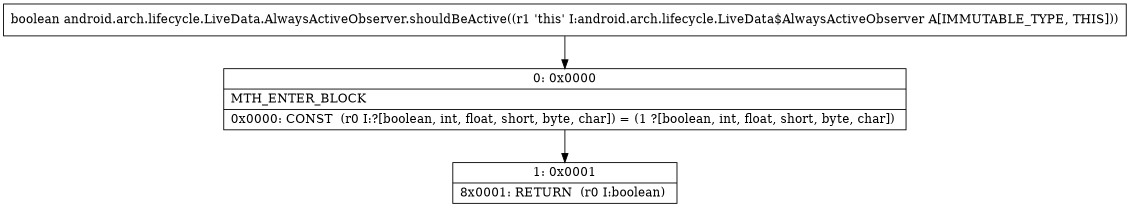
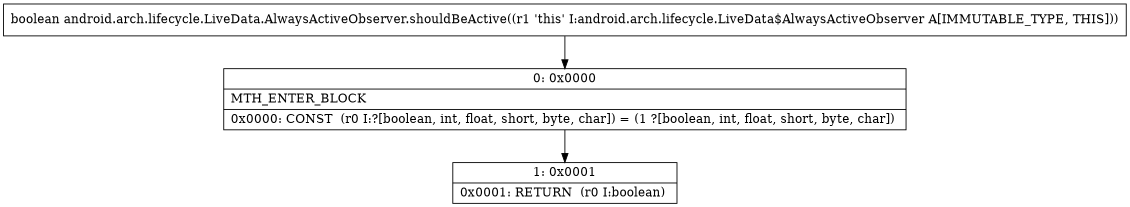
(565, 193) -> (565, 193)
